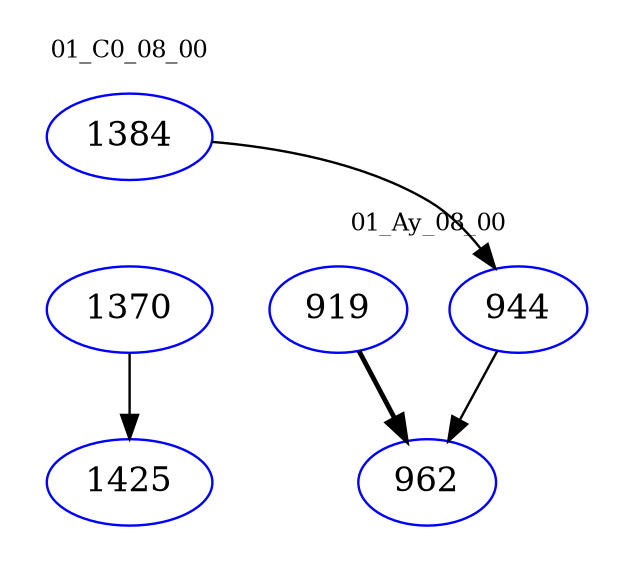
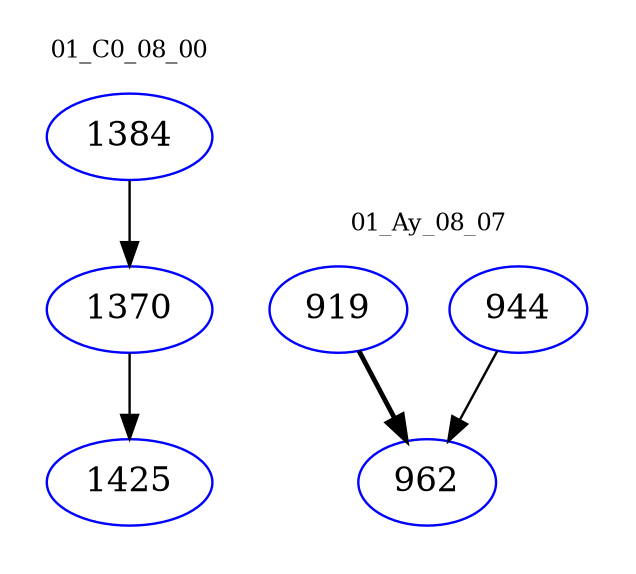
(357, 170) -> (130, 211)
(428, 224) -> (428, 224)
